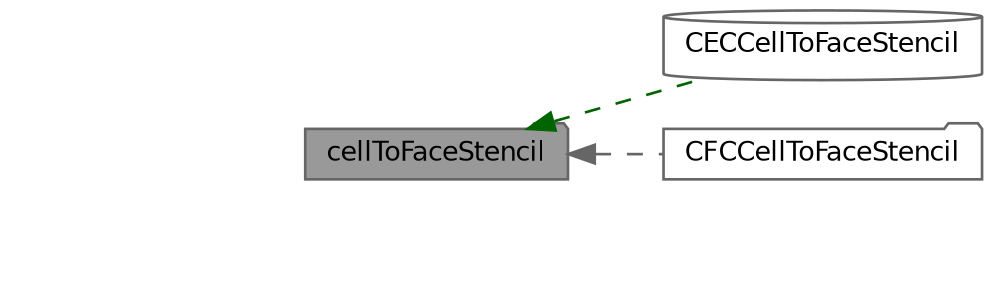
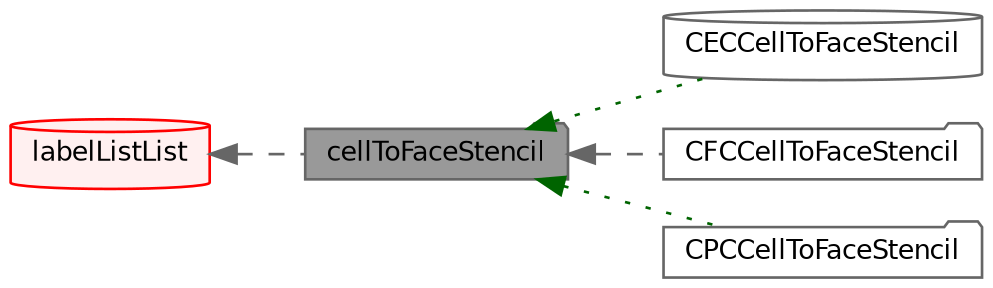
(628, 100) -> (628, 100)
none -> (110, 154)
none -> (823, 252)
